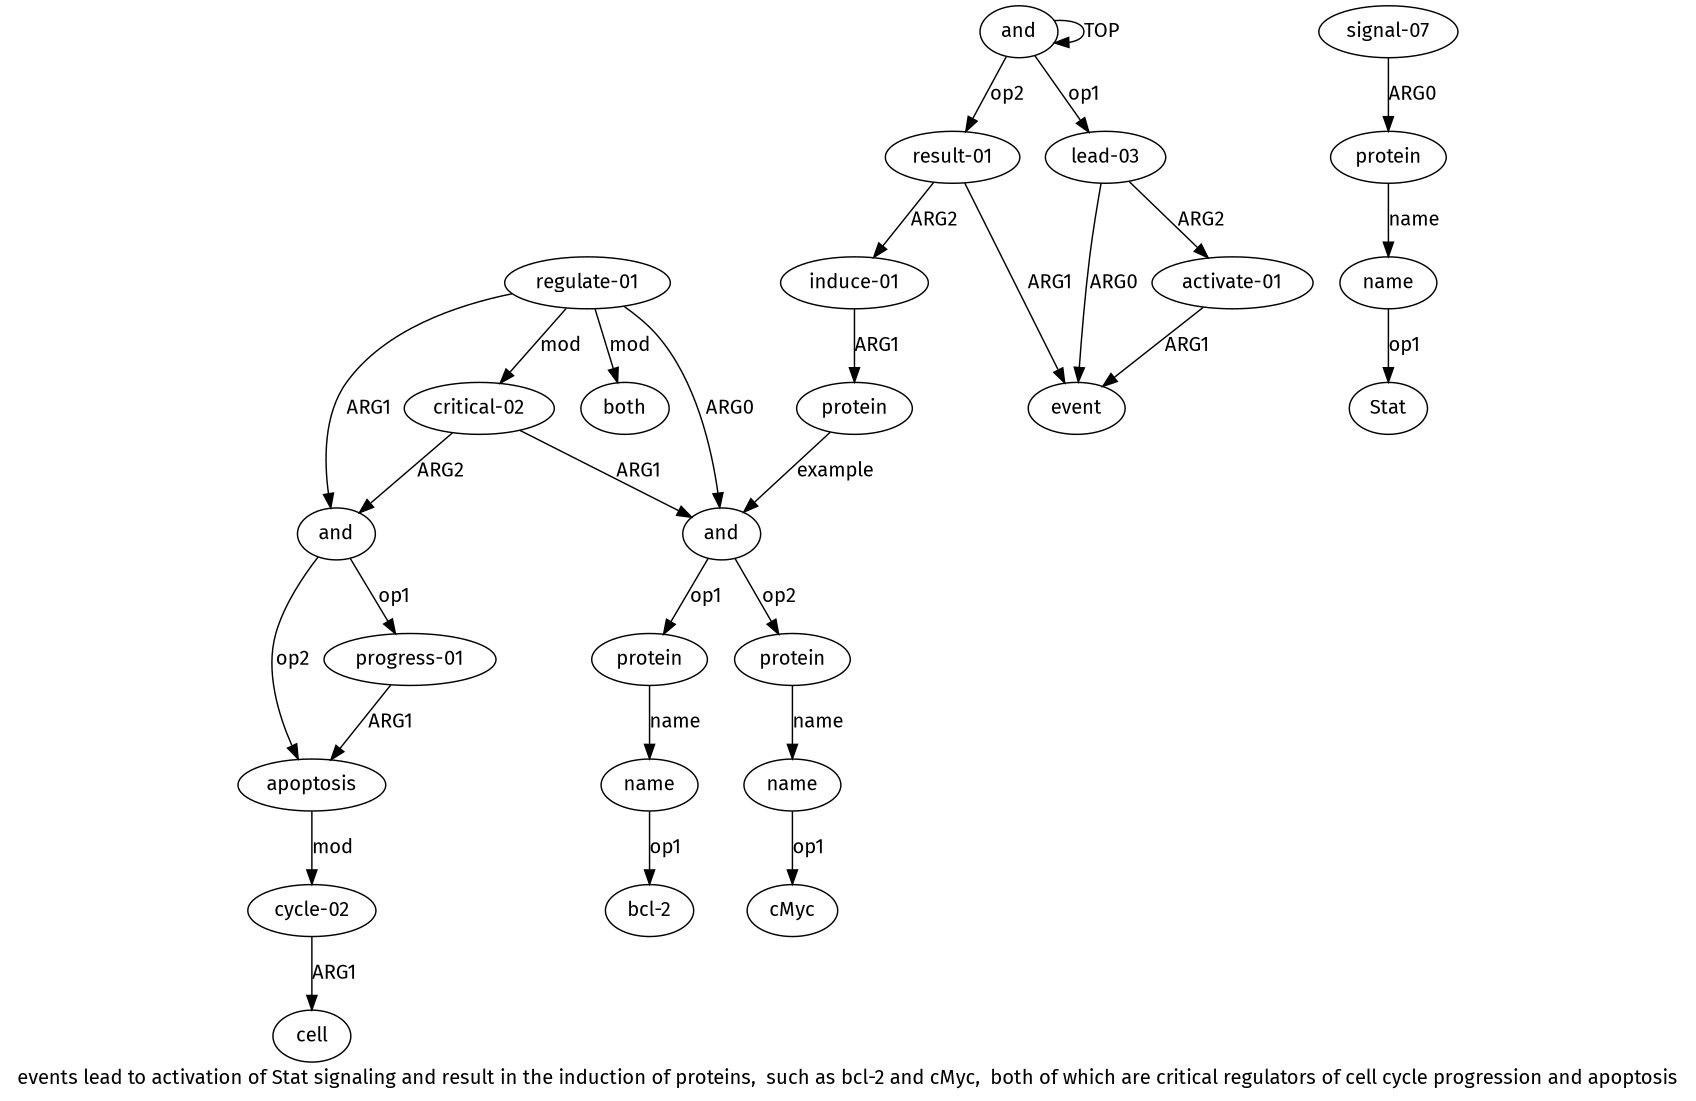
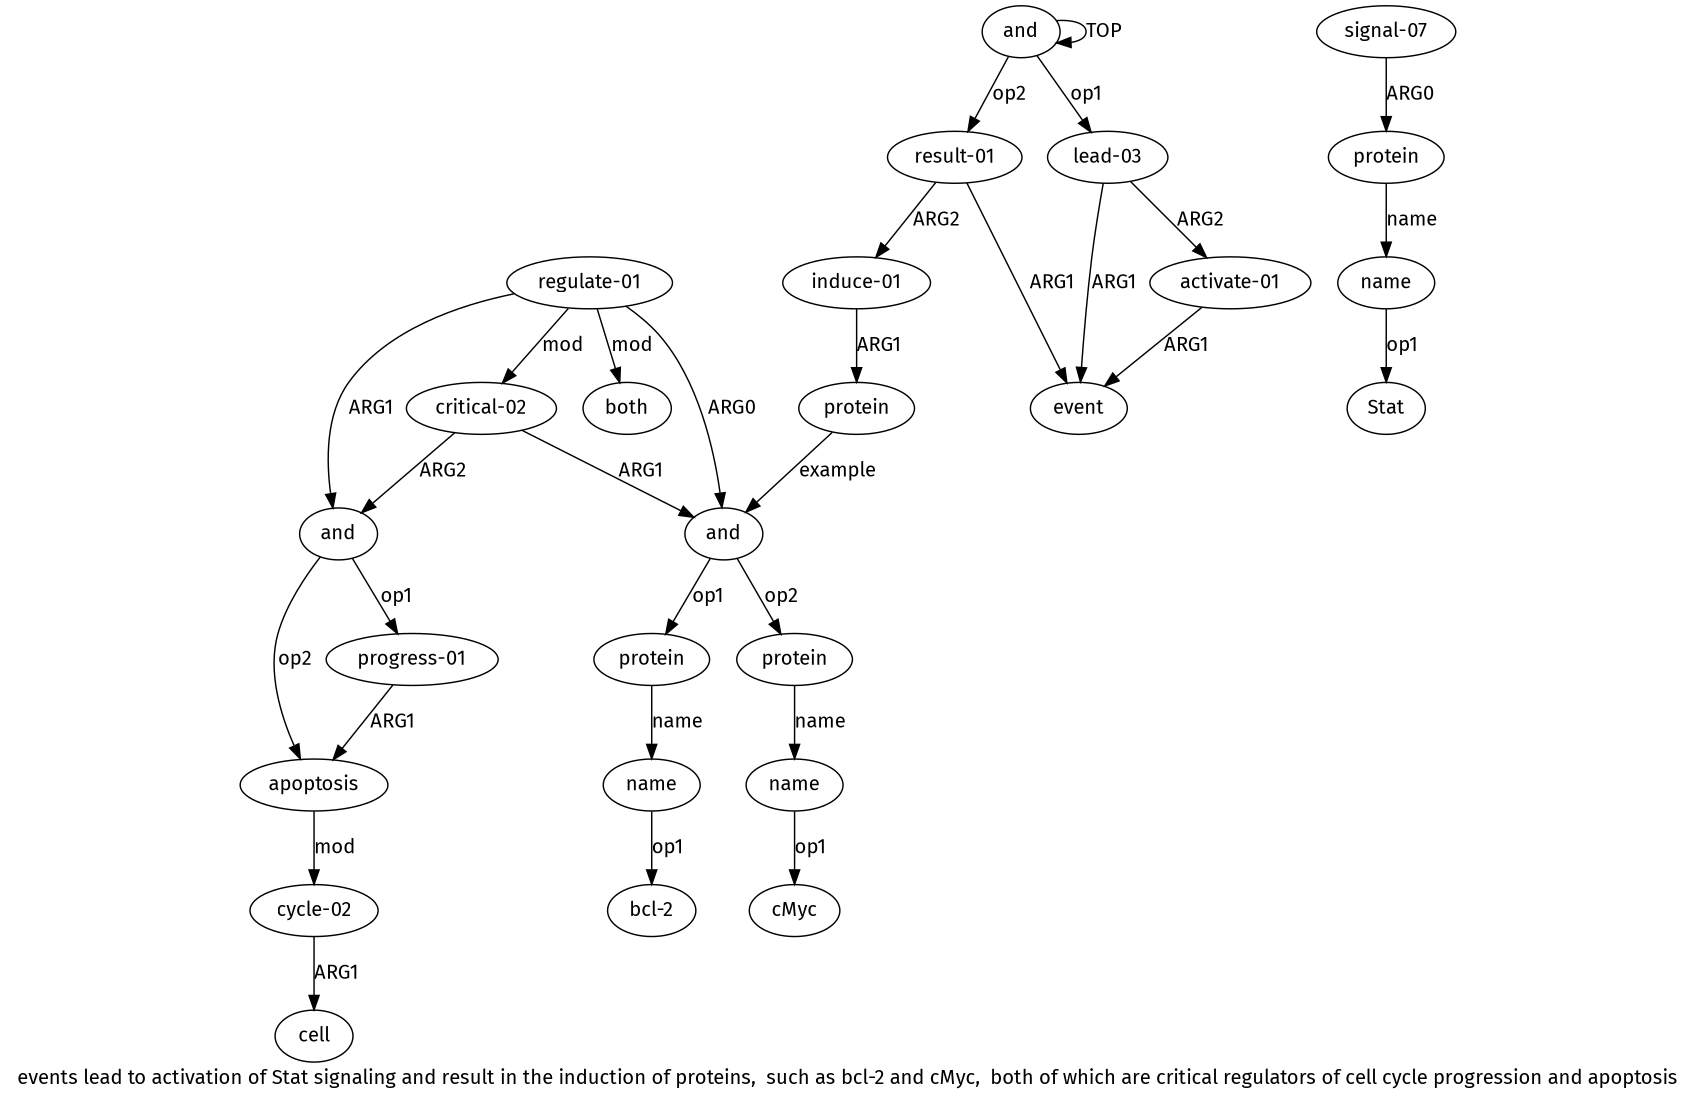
(1114, 283) -> (1114, 283)
